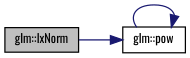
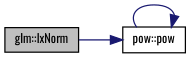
(154, 40) -> (154, 40)
